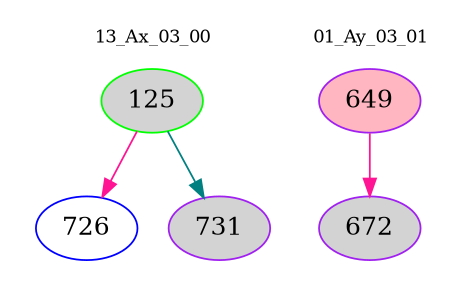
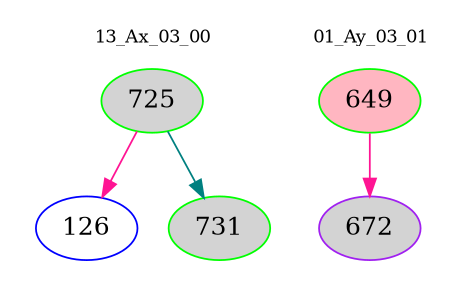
(152, 101) -> (152, 101)
(370, 101) -> (370, 101)
(87, 228) -> (87, 228)
(219, 228) -> (219, 228)
